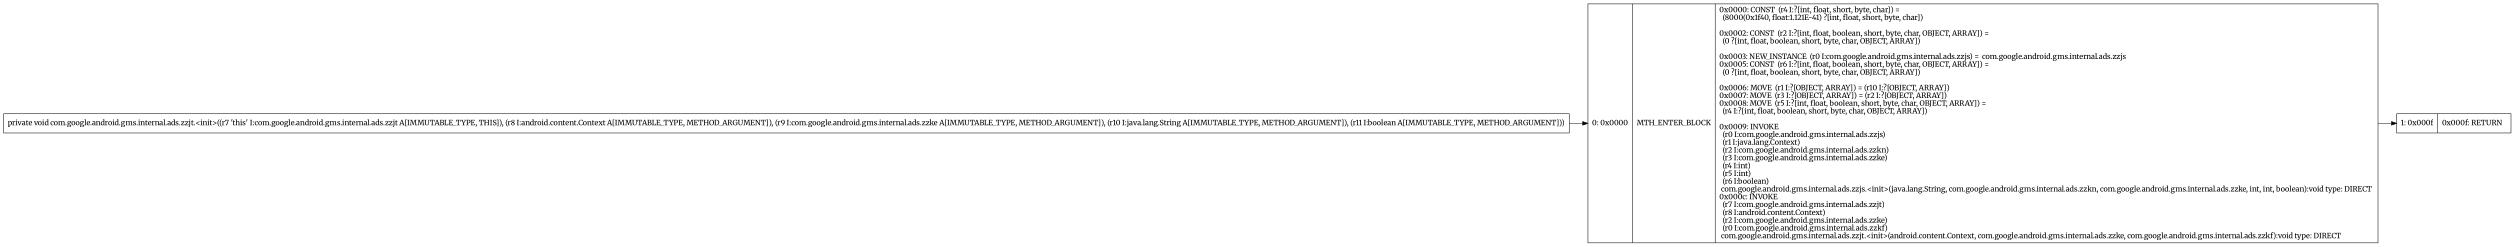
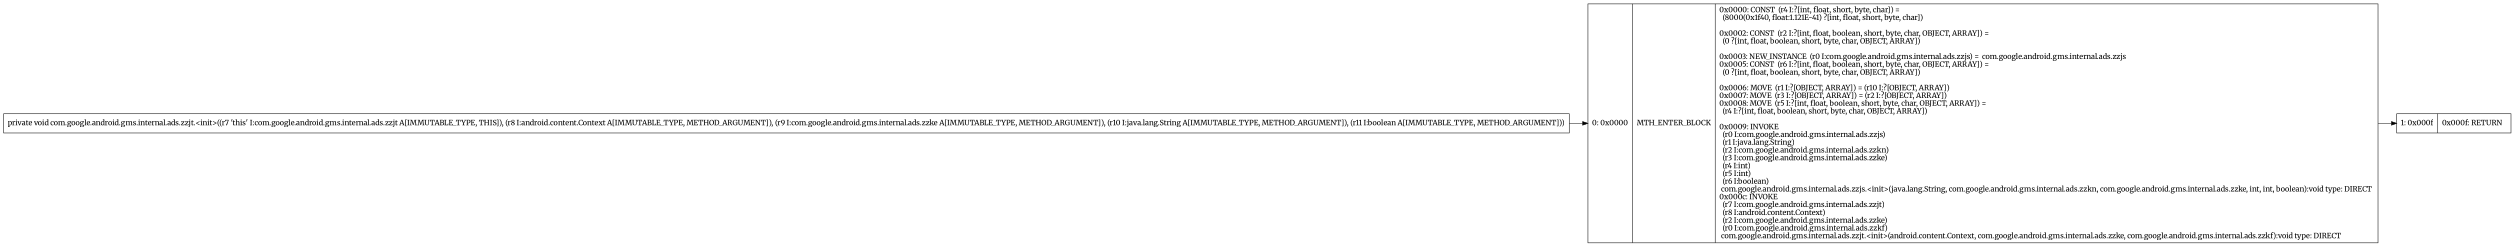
(1760, 143) -> (1757, 143)
